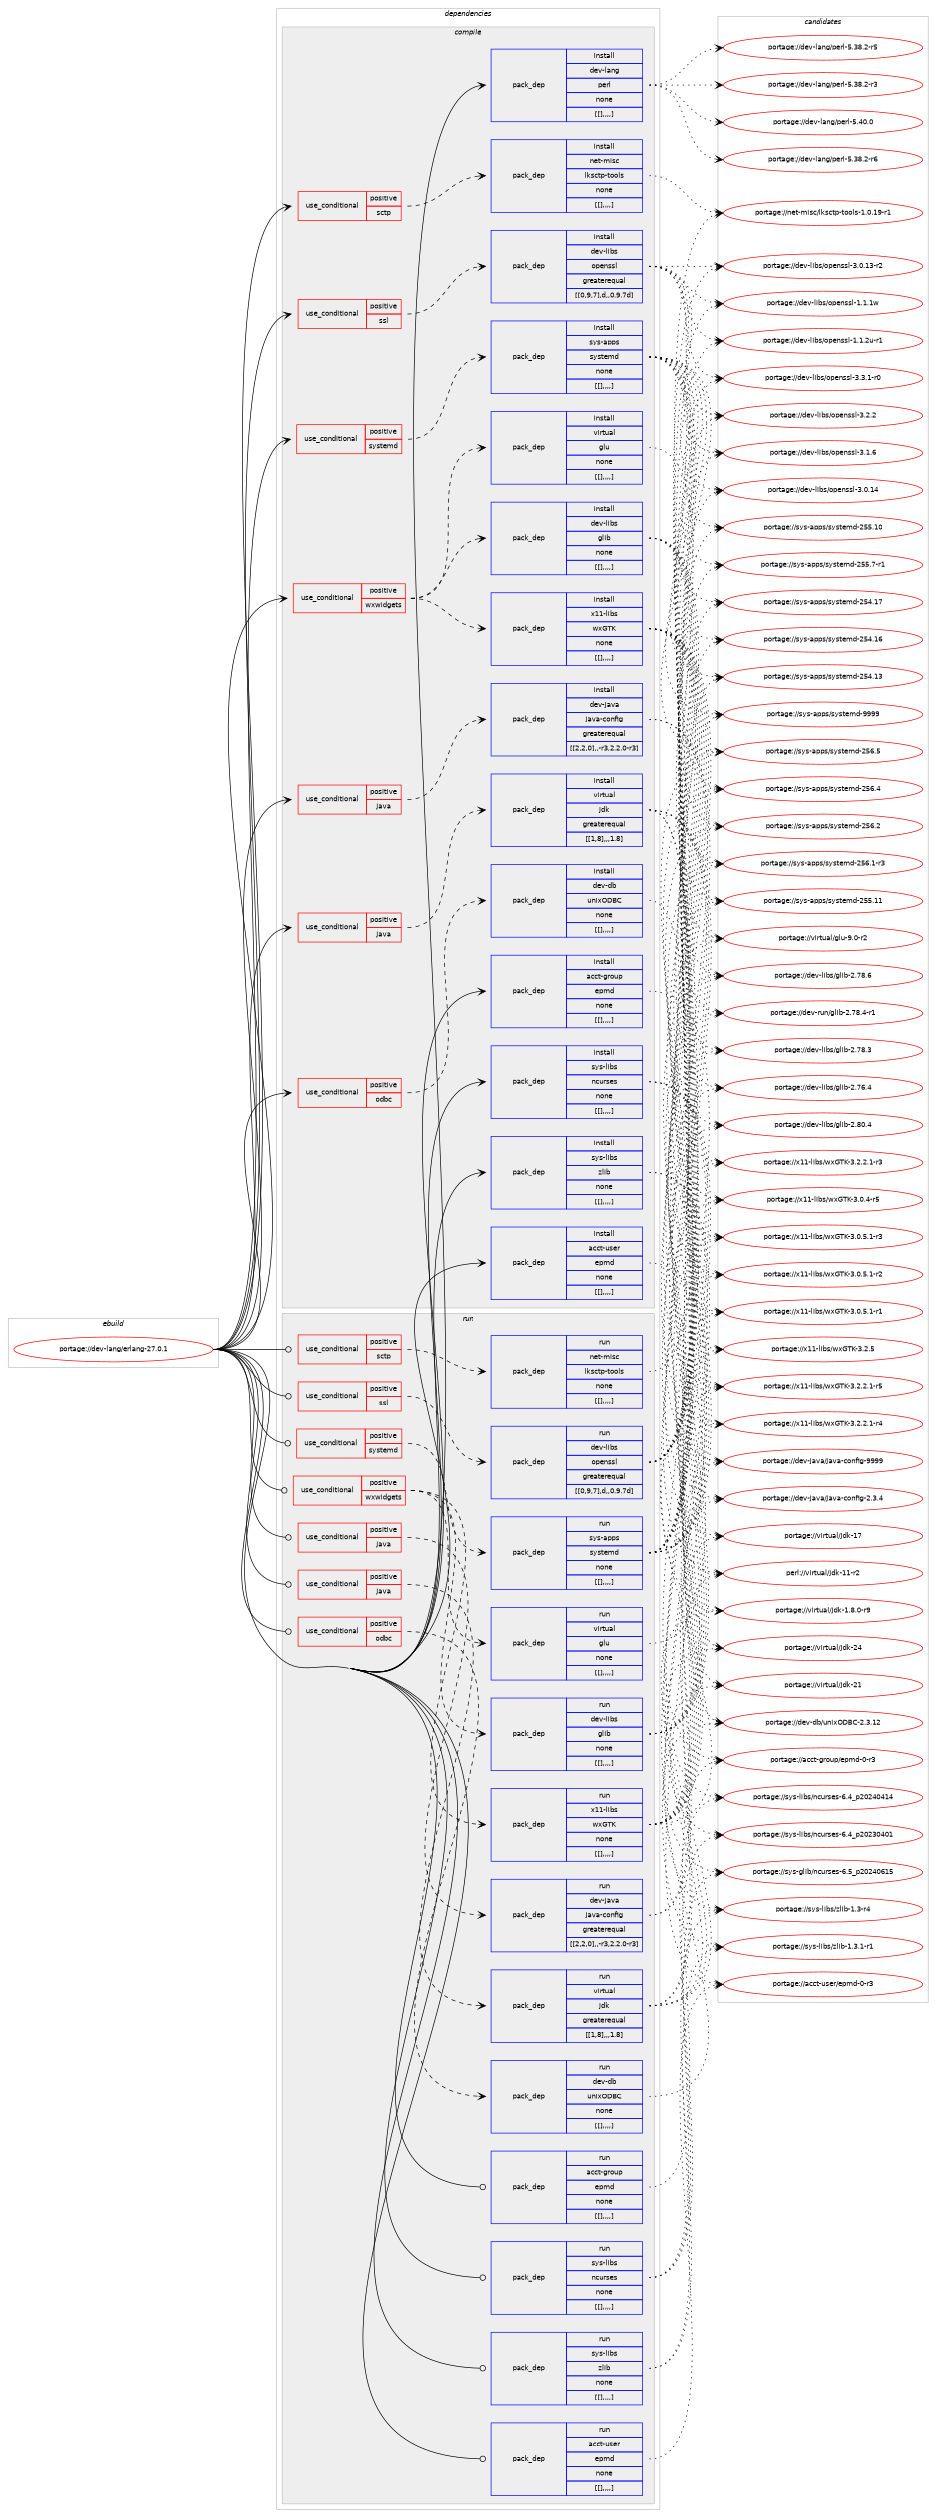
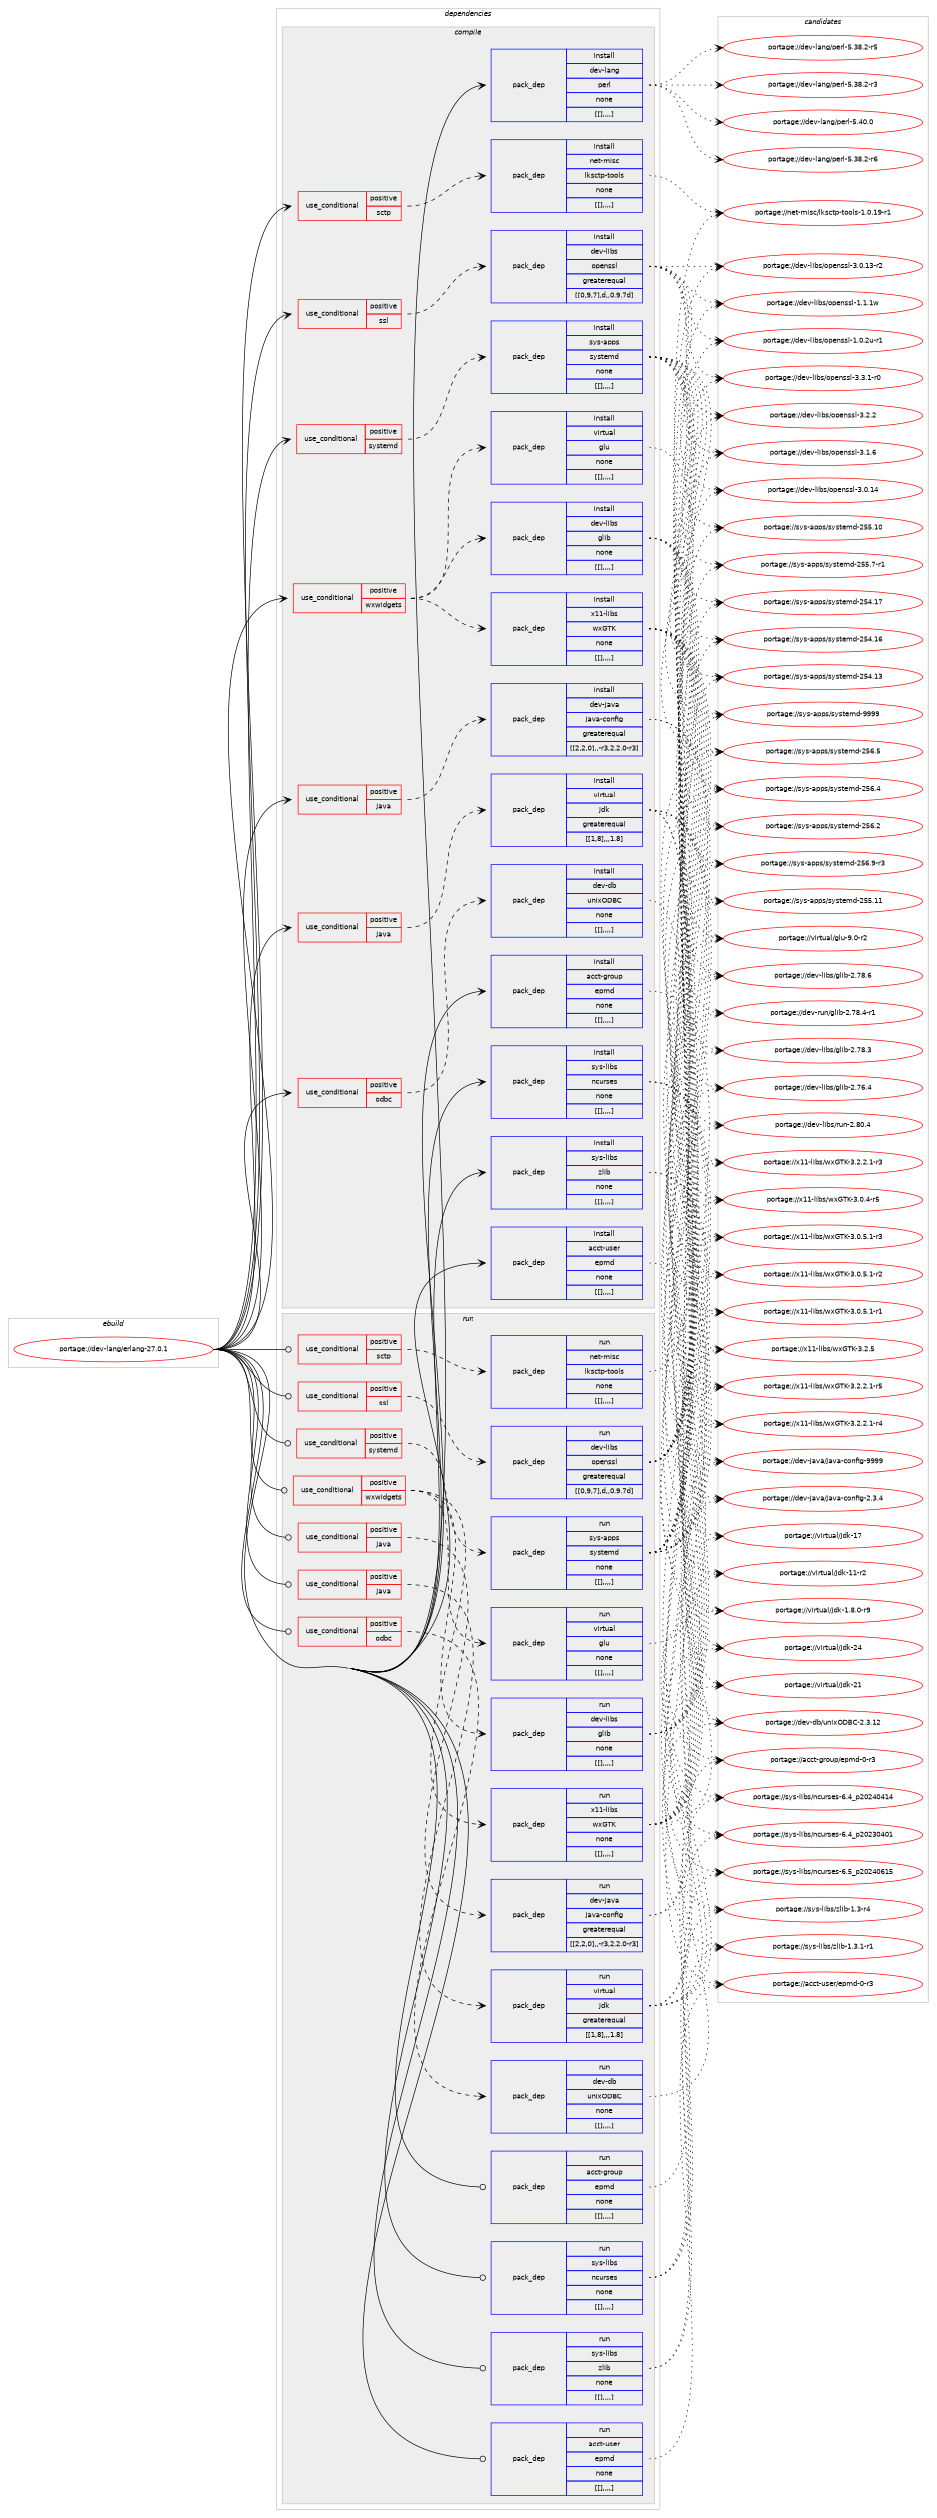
(823, 341) -> (823, 341)
(823, 864) -> (823, 864)
(823, 1125) -> (823, 1125)
(823, 1574) -> (823, 1574)
(823, 1872) -> (823, 1872)
